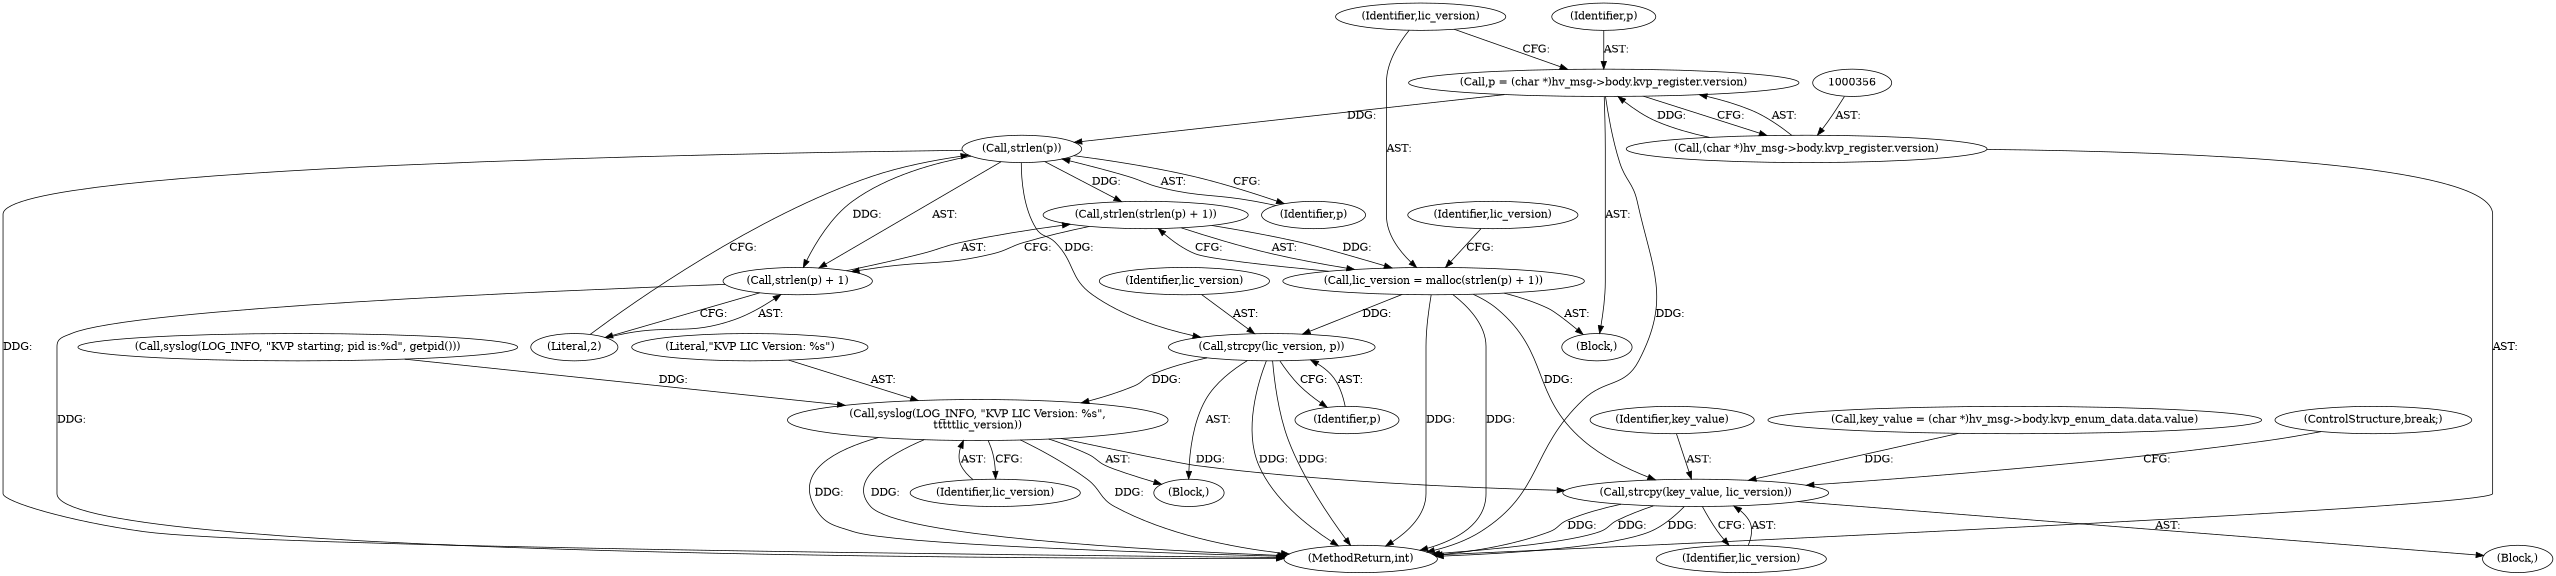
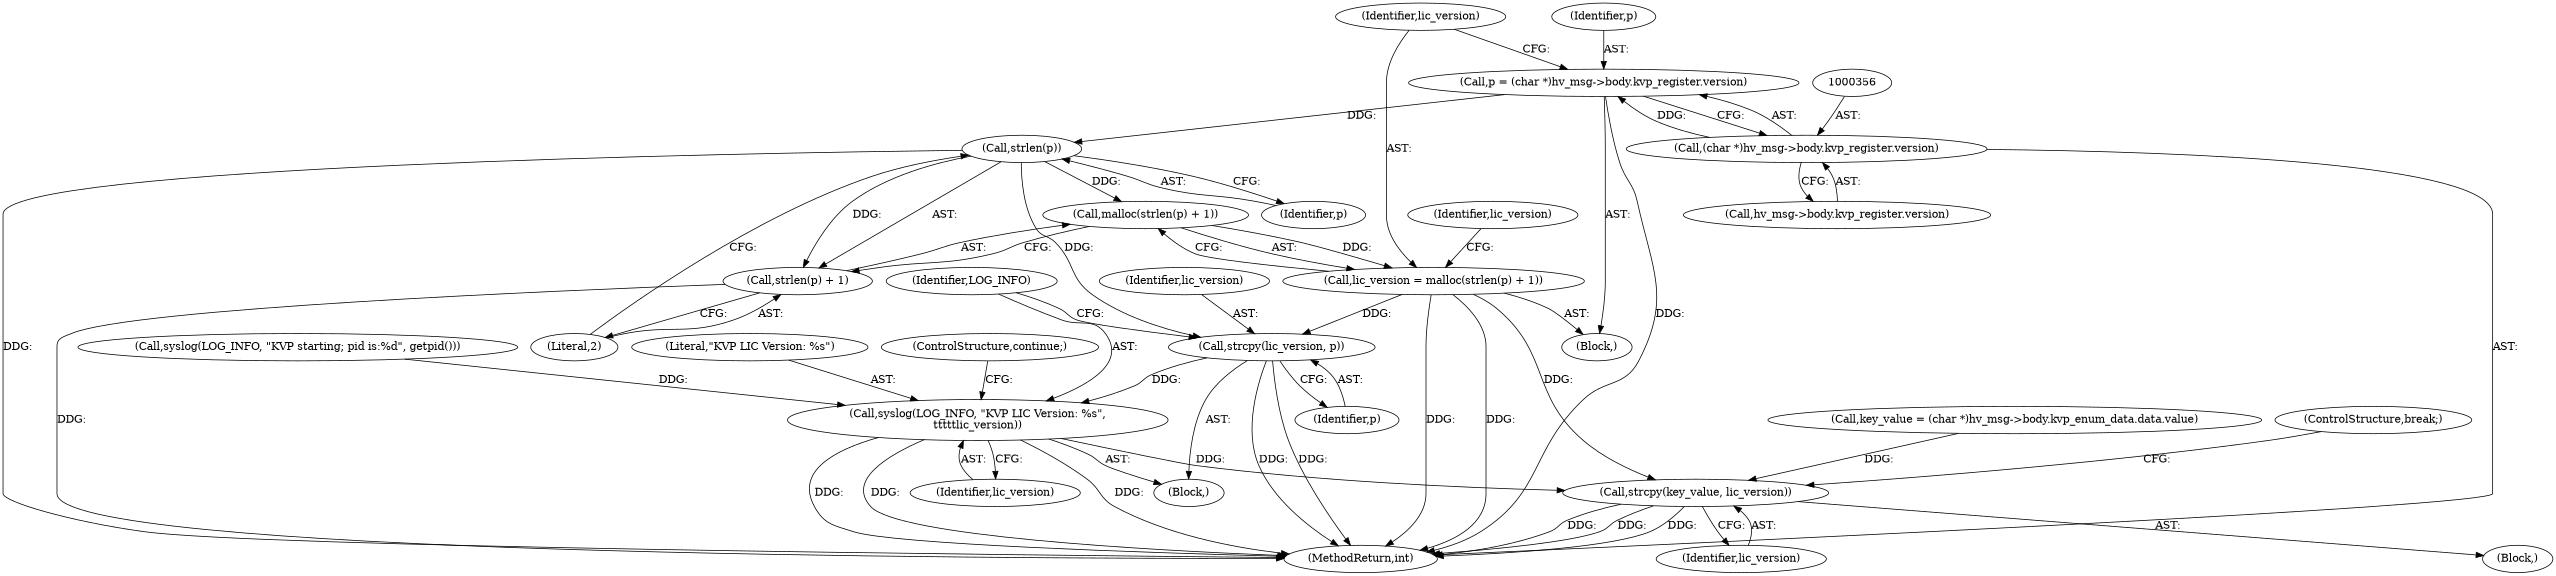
(1146, 215) -> (1146, 215)
none -> (1837, 215)
none -> (972, 281)
none -> (990, 347)
(1672, 420) -> none
